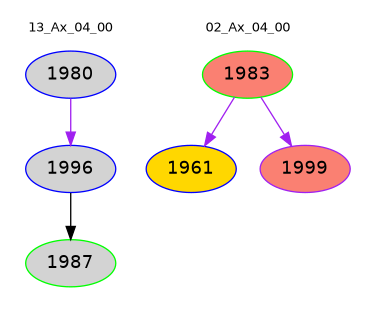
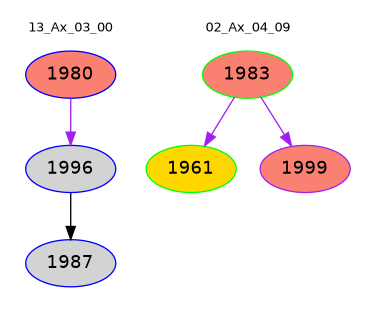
(71, 28) -> (71, 28)
(248, 28) -> (248, 28)
(71, 75) -> (71, 75)
(191, 169) -> (191, 169)
(71, 263) -> (71, 263)
